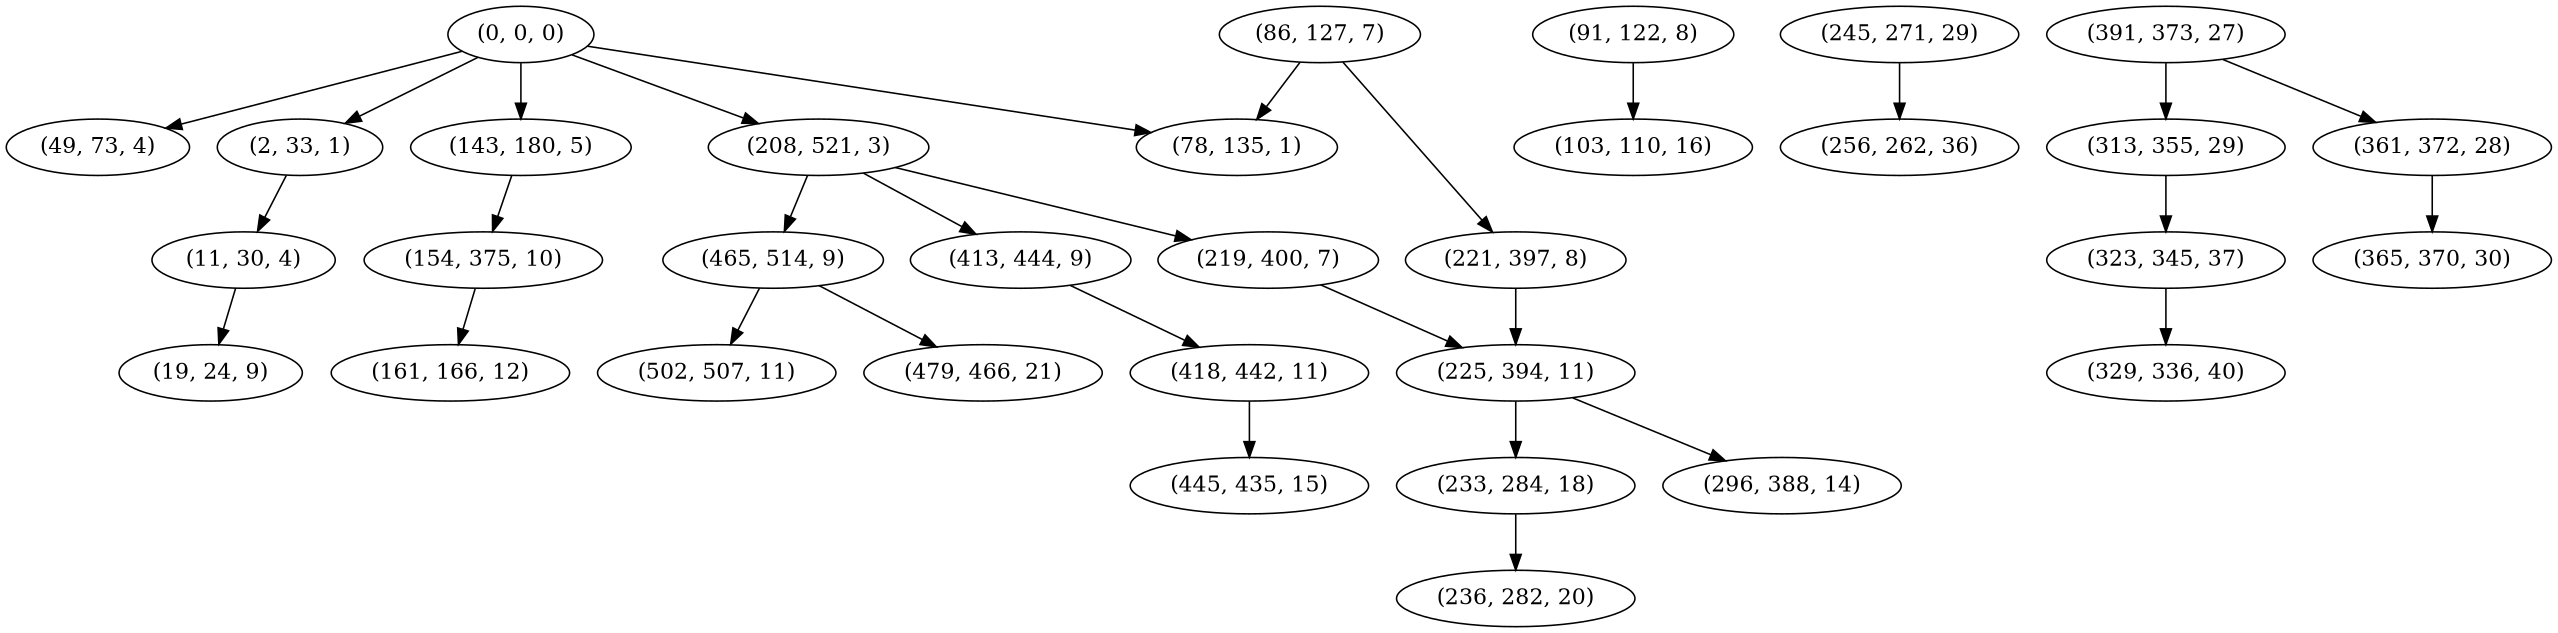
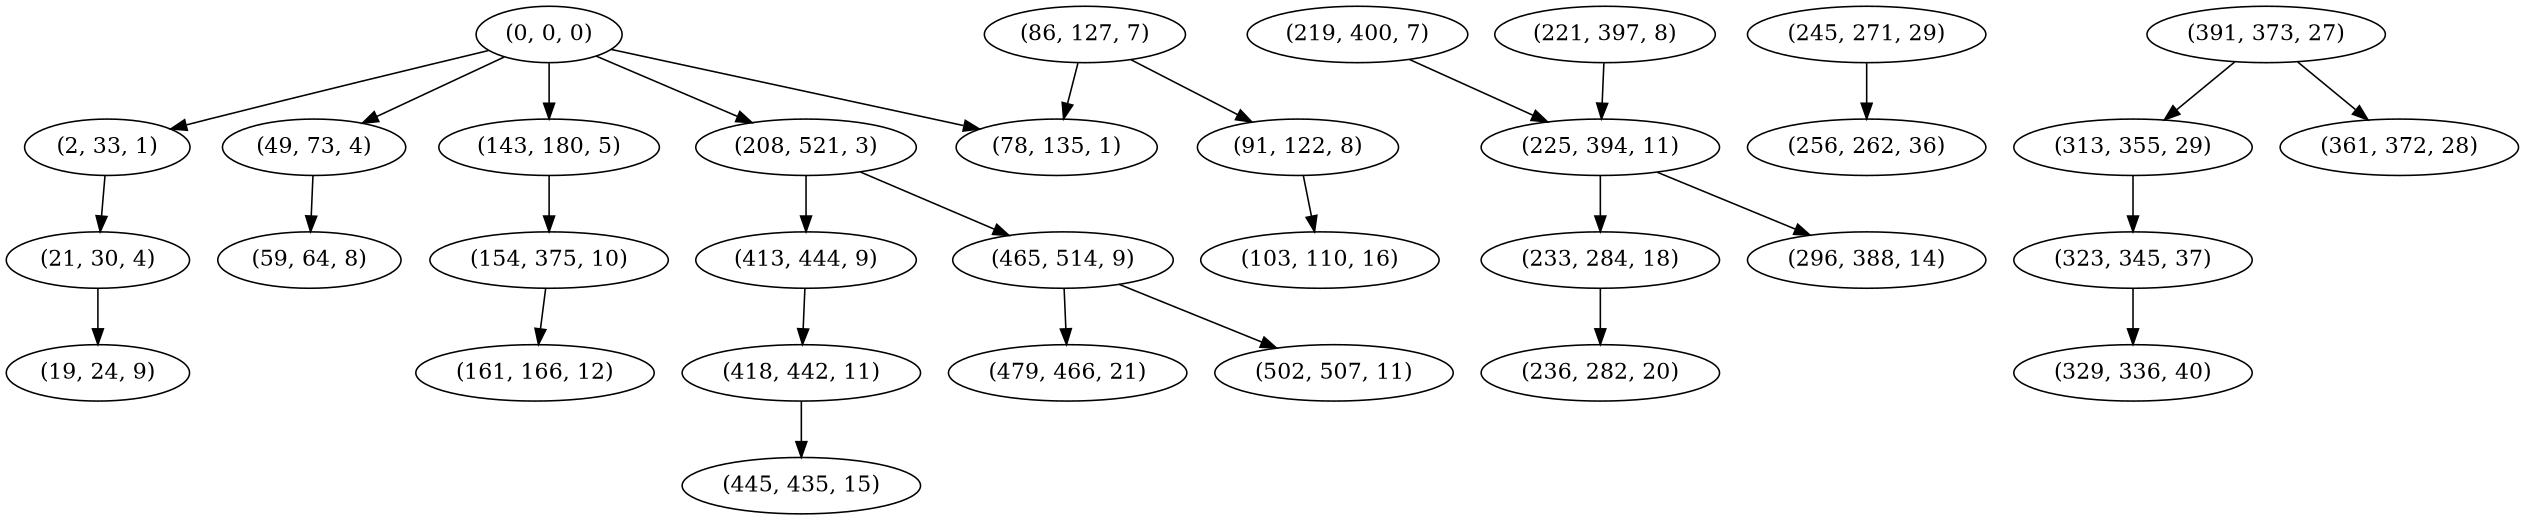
(1412, 141) -> (1184, 87)
(1035, 202) -> none
(244, 260) -> (98, 260)
none -> (309, 260)
(2432, 260) -> none
